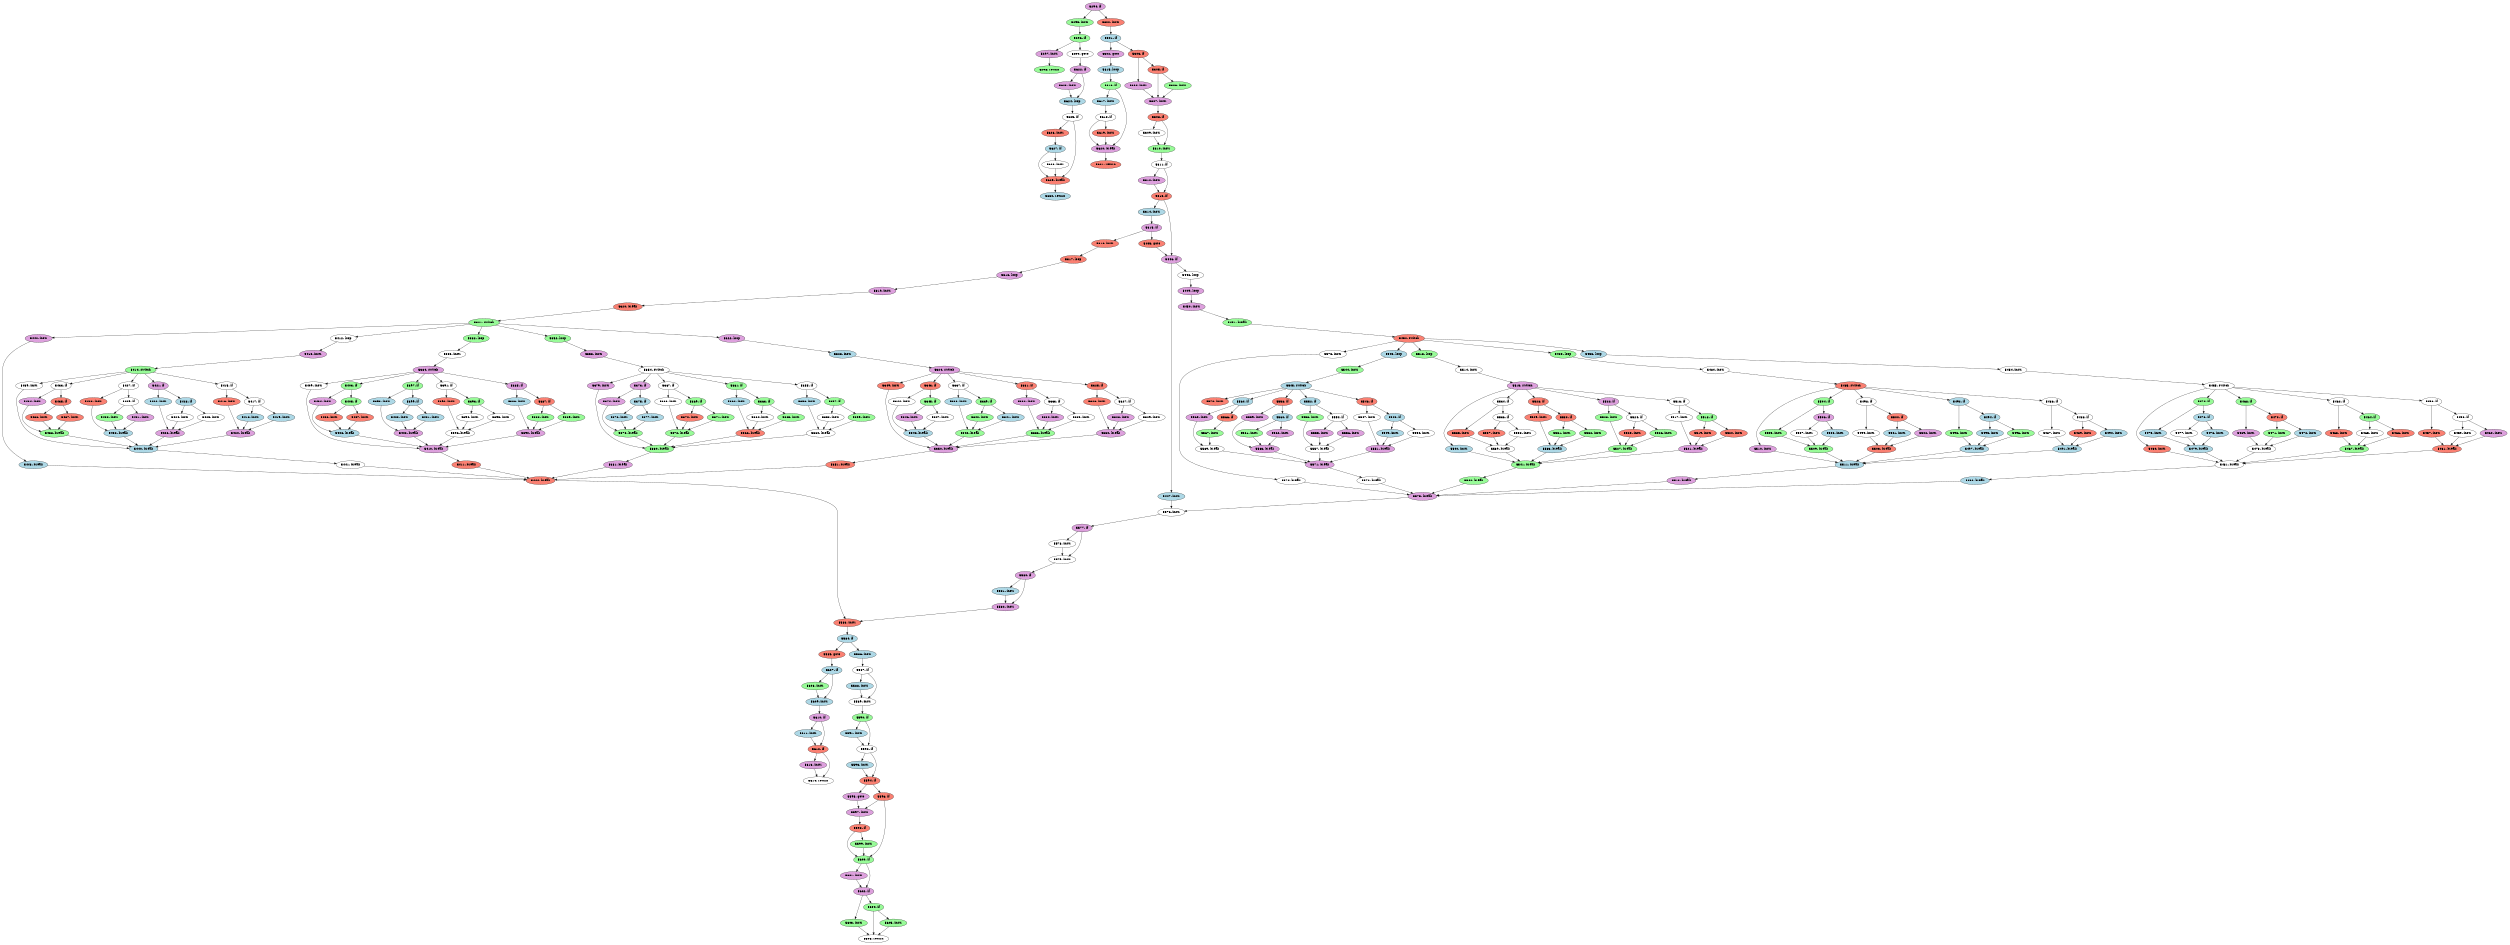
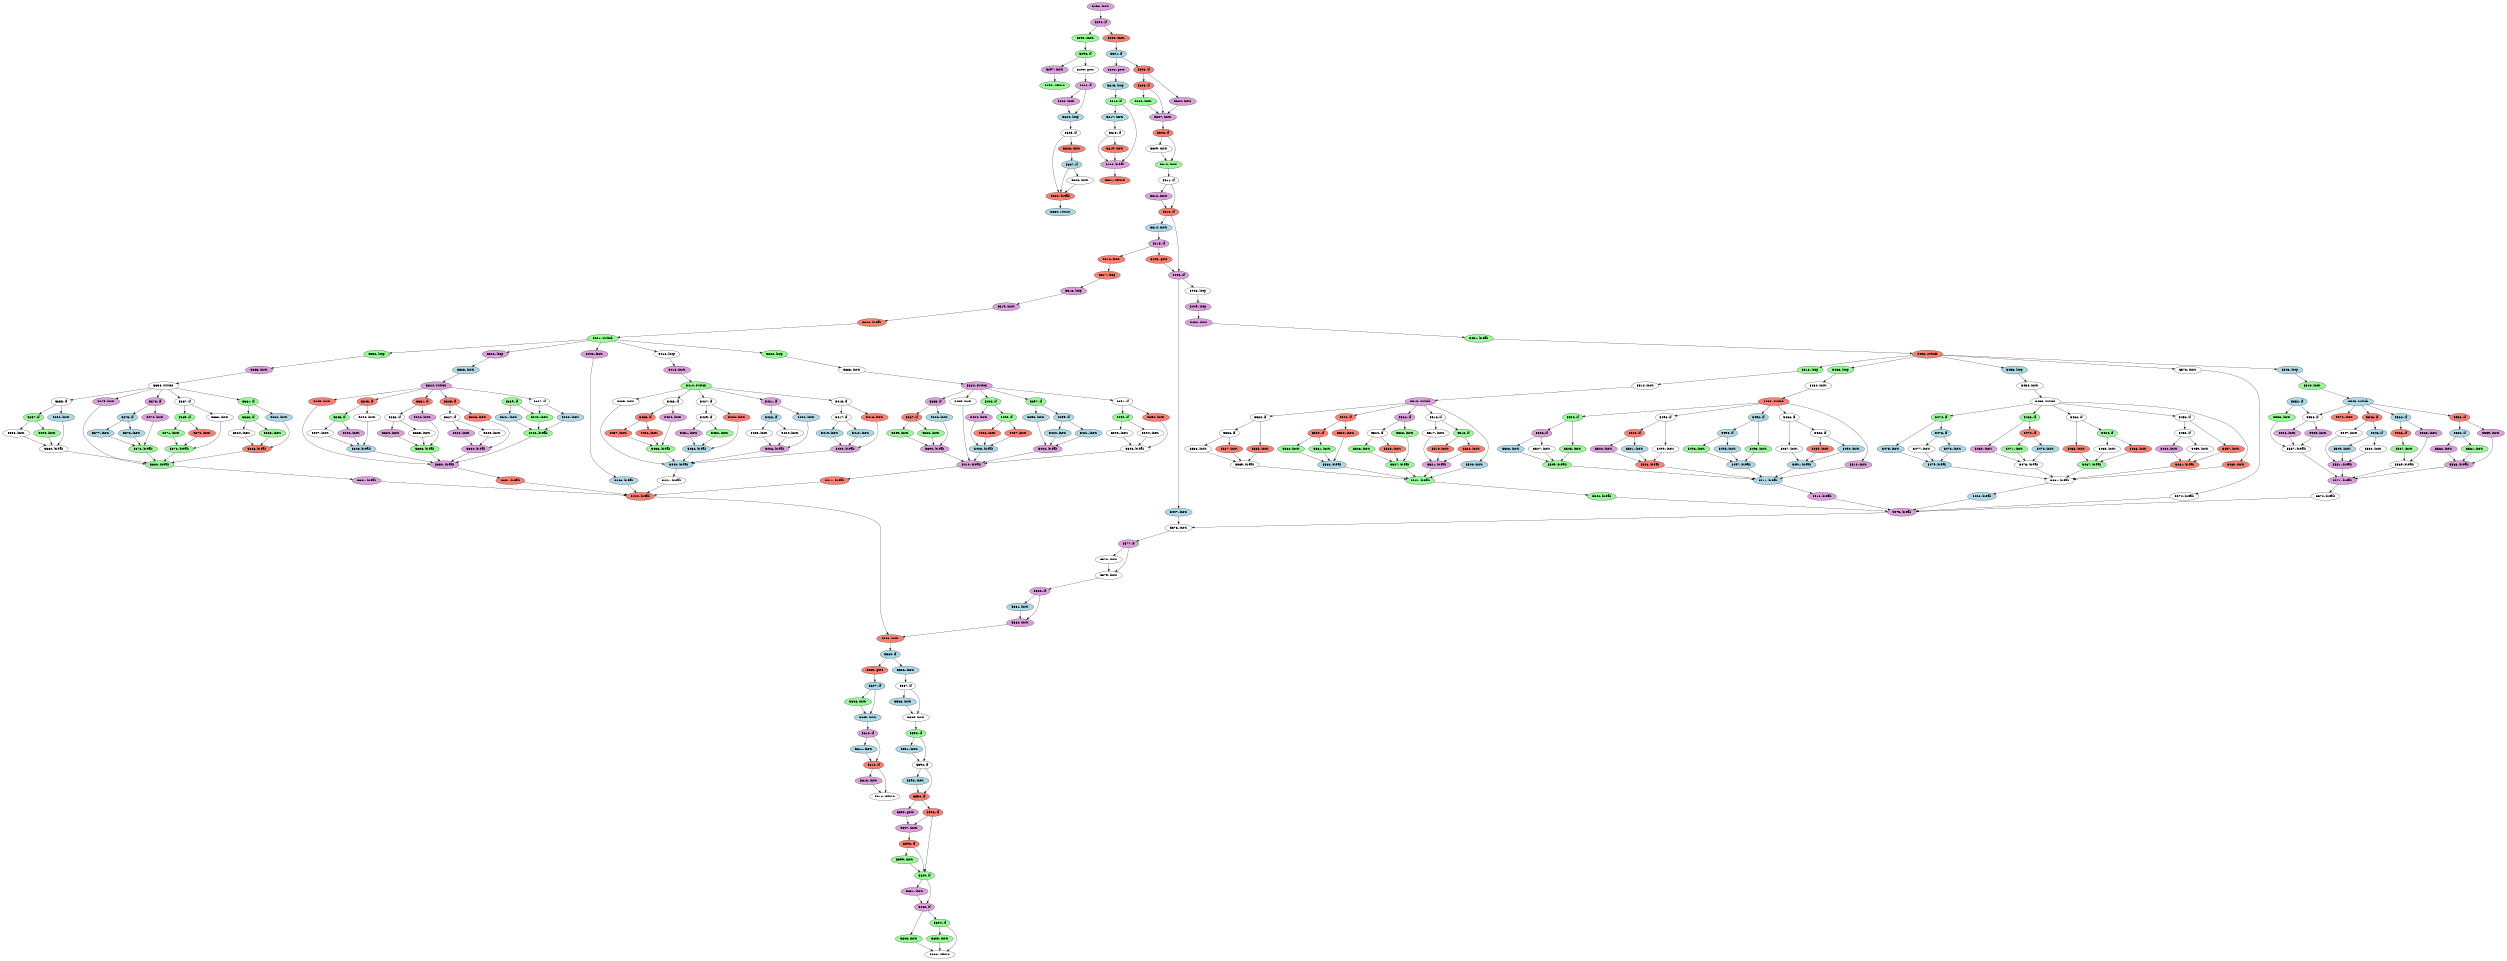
none -> (1101, 7)
(971, 393) -> (540, 408)
(1302, 393) -> (2336, 409)
